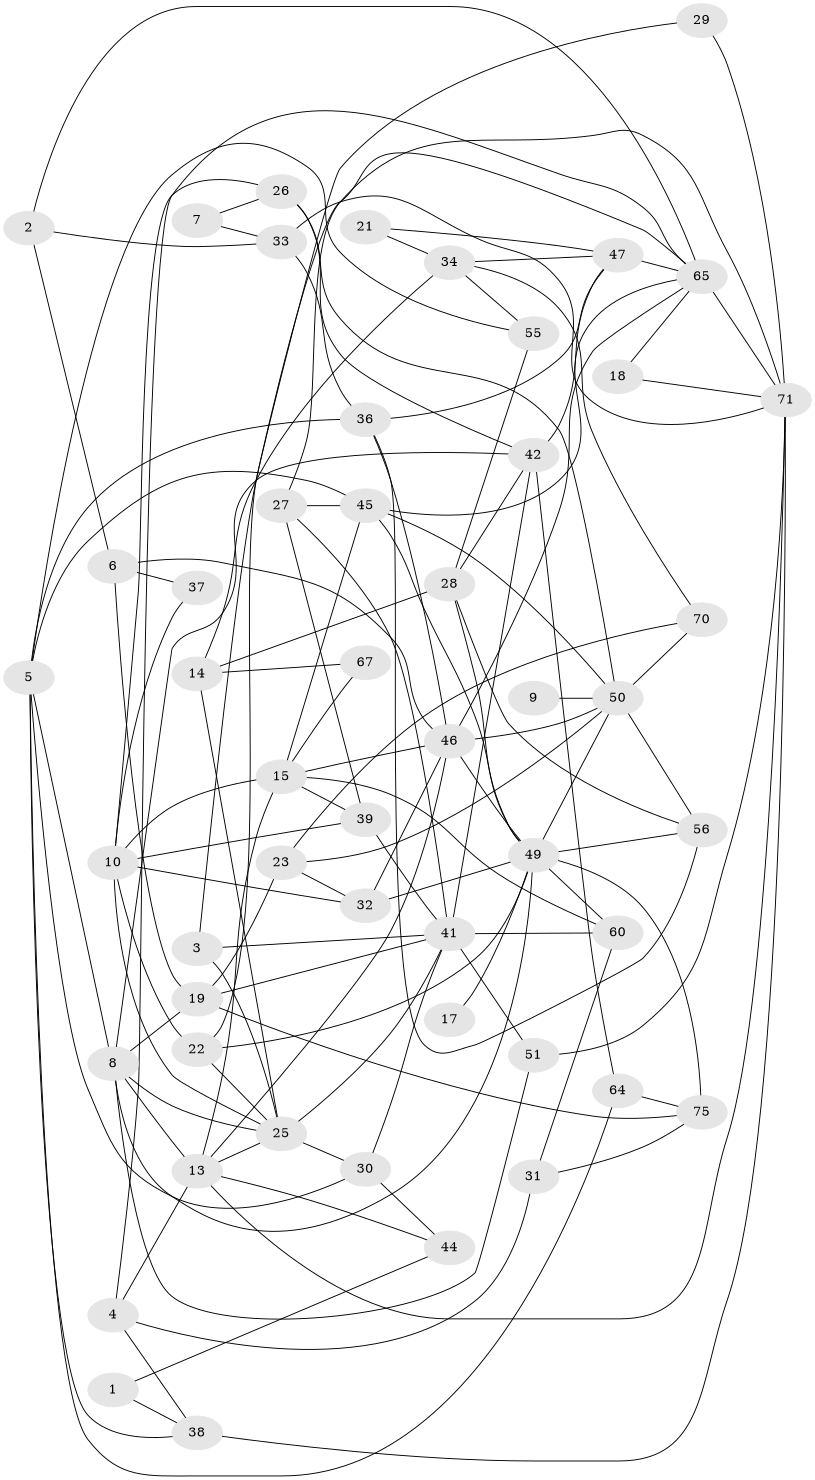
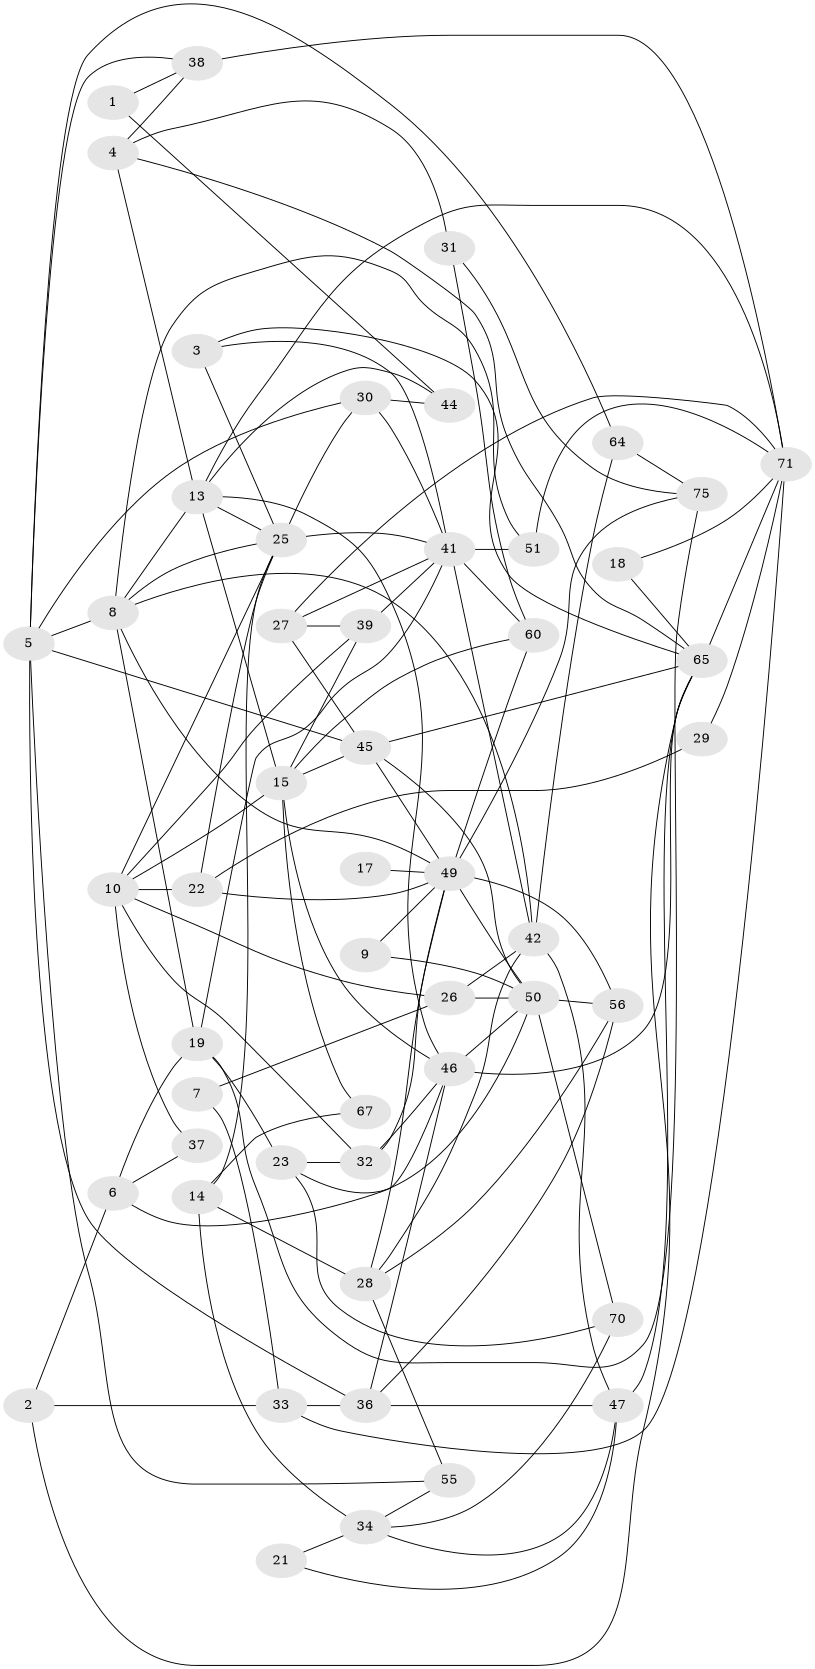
(491, 802) -> (402, 920)
